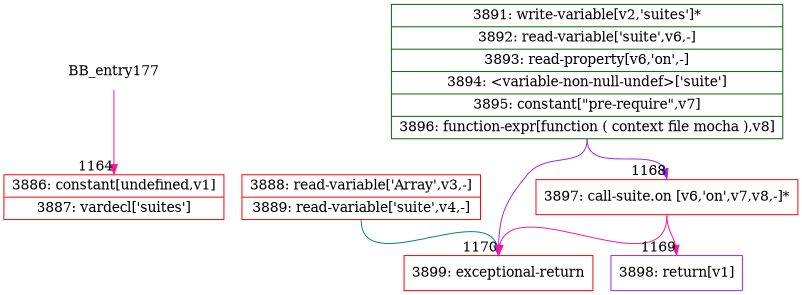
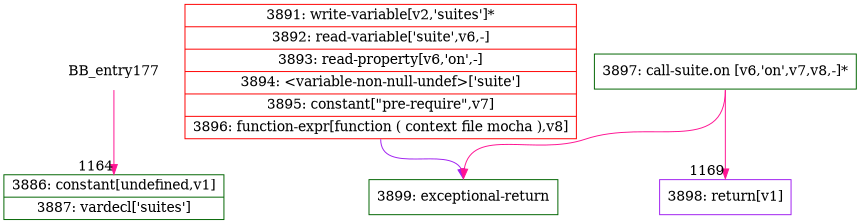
(587, 72) -> (381, 72)
(622, 159) -> none
(114, 197) -> (114, 197)
(361, 197) -> none
(667, 197) -> (725, 72)
(498, 273) -> (463, 197)
